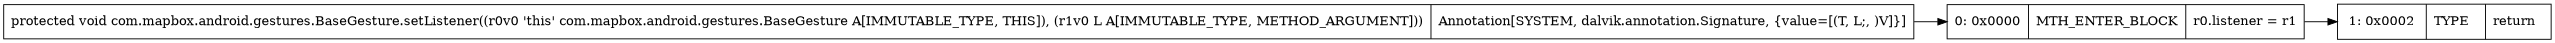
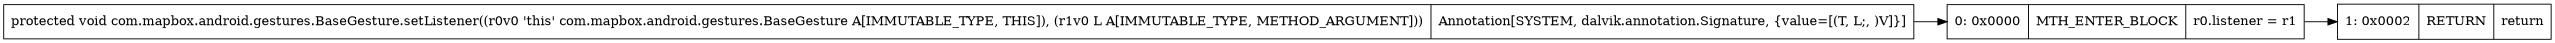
(2452, 21) -> (2456, 21)
